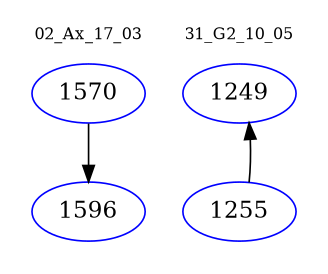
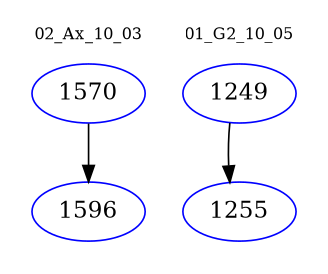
(89, 35) -> (89, 35)
(239, 35) -> (239, 35)
(250, 161) -> (229, 144)
